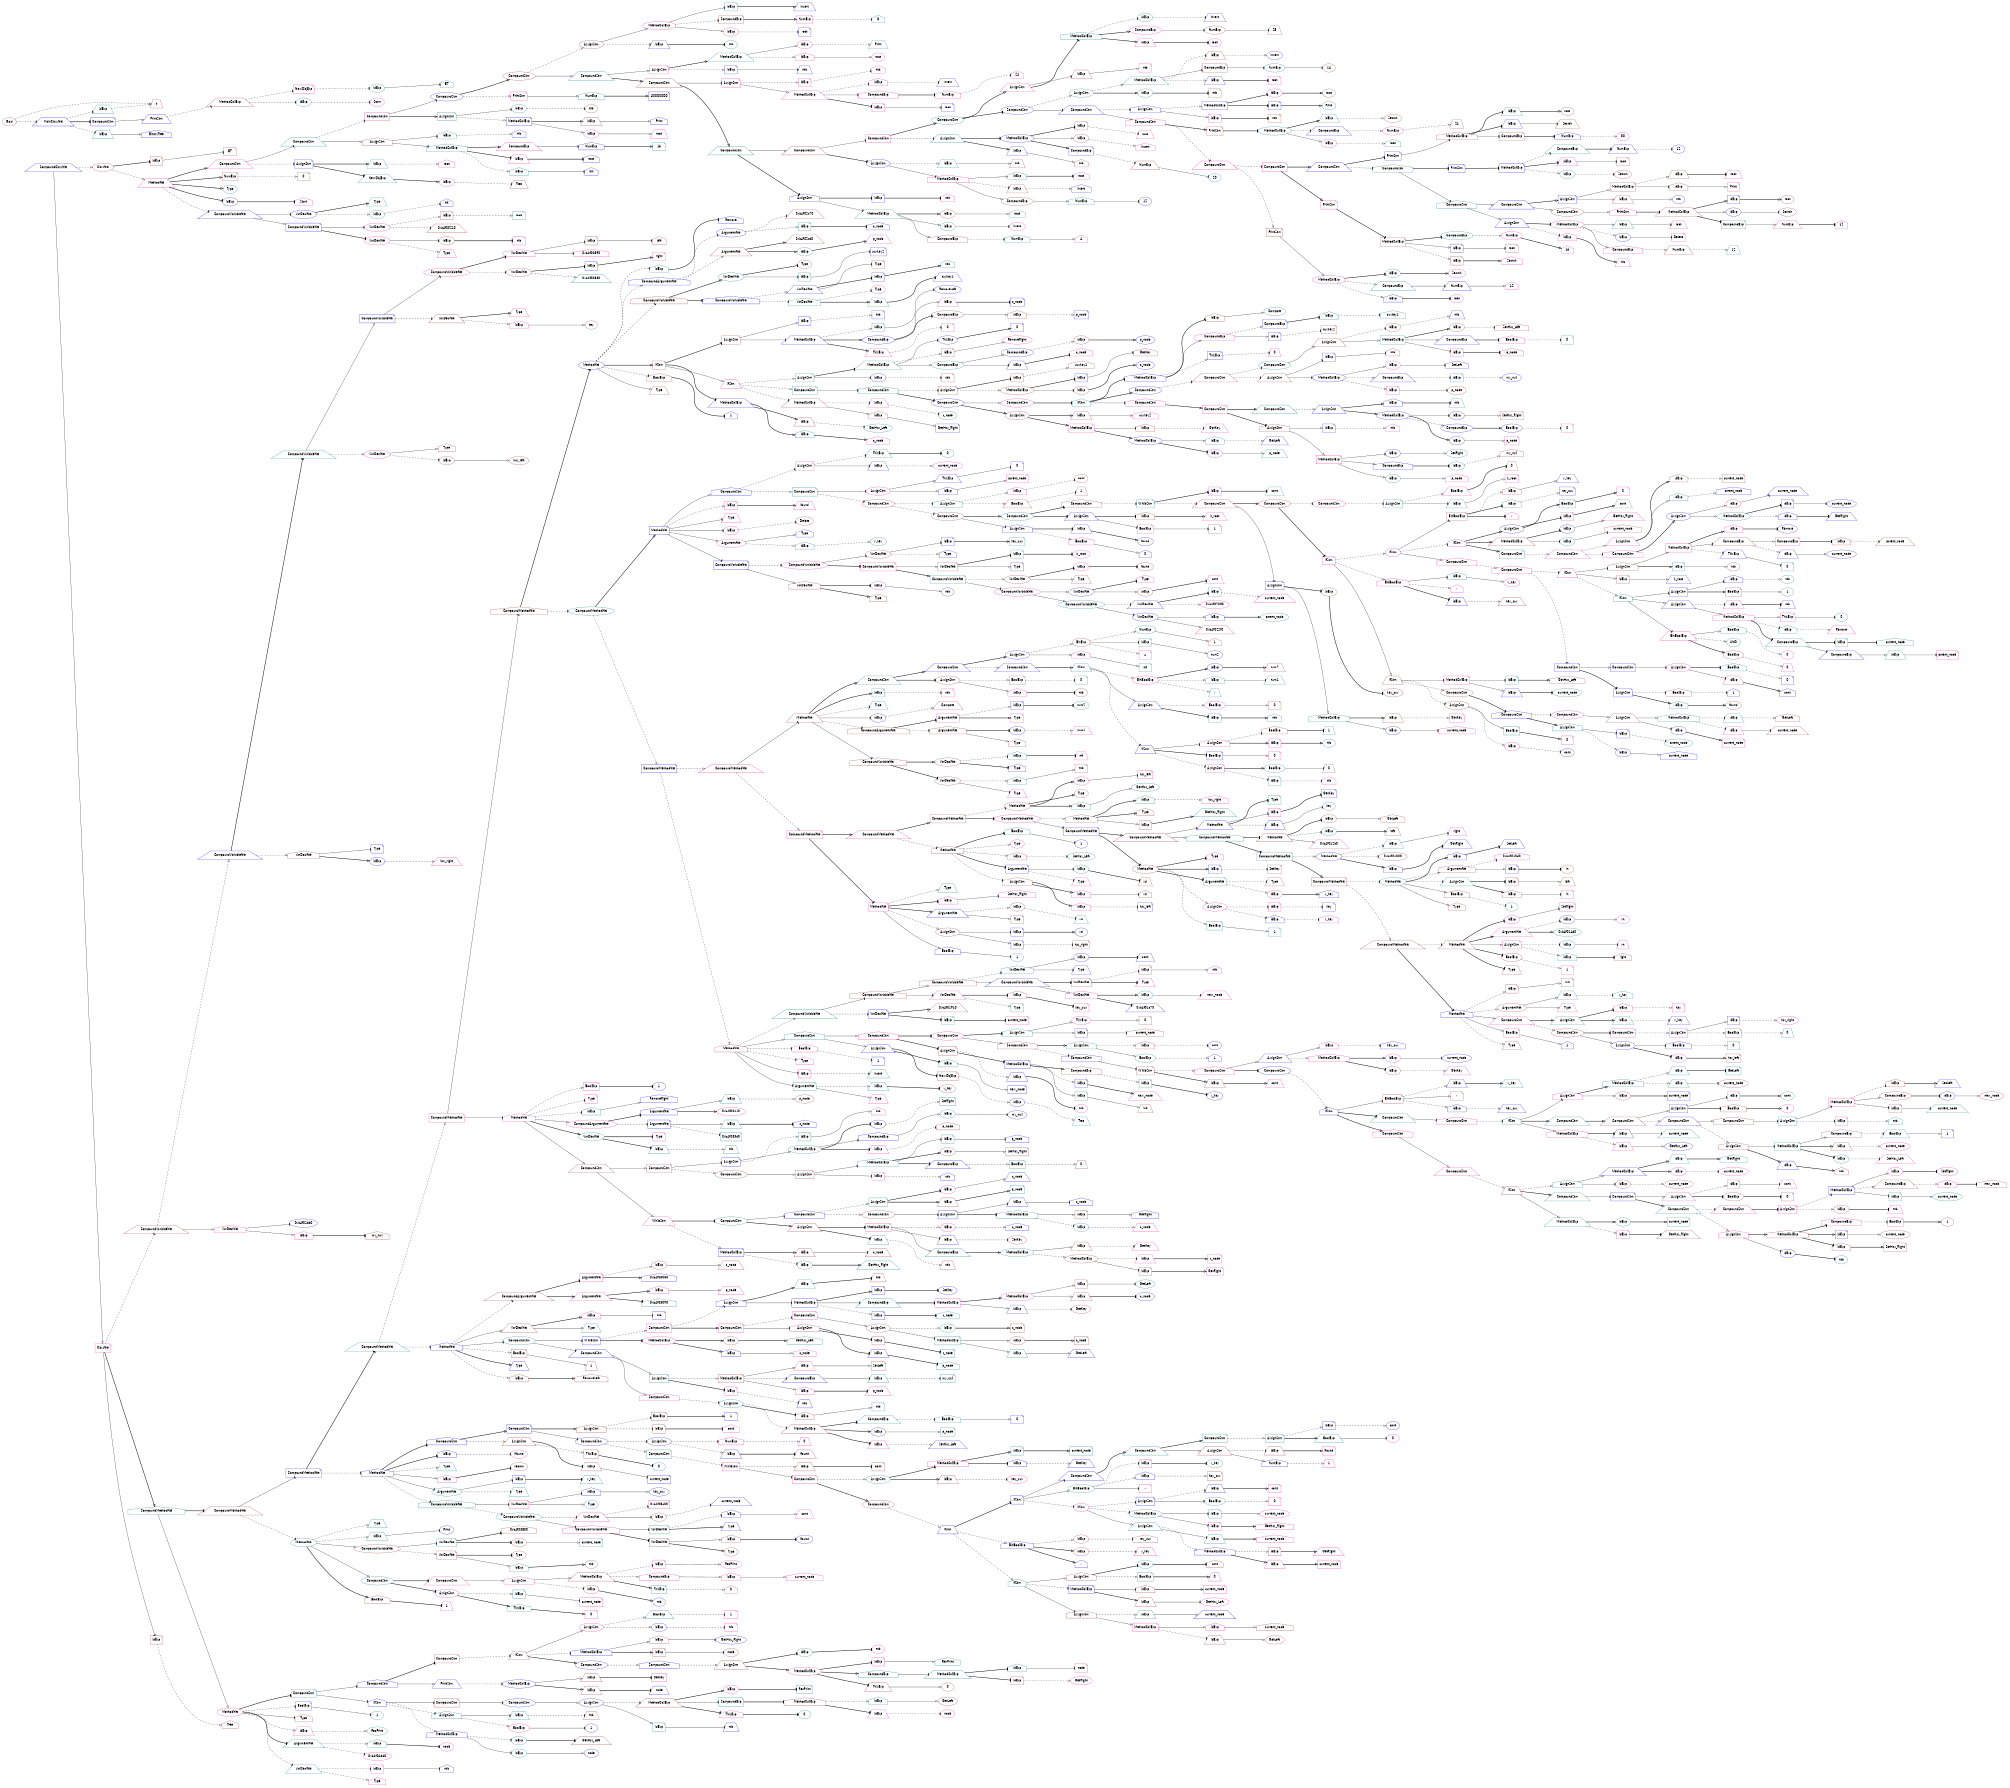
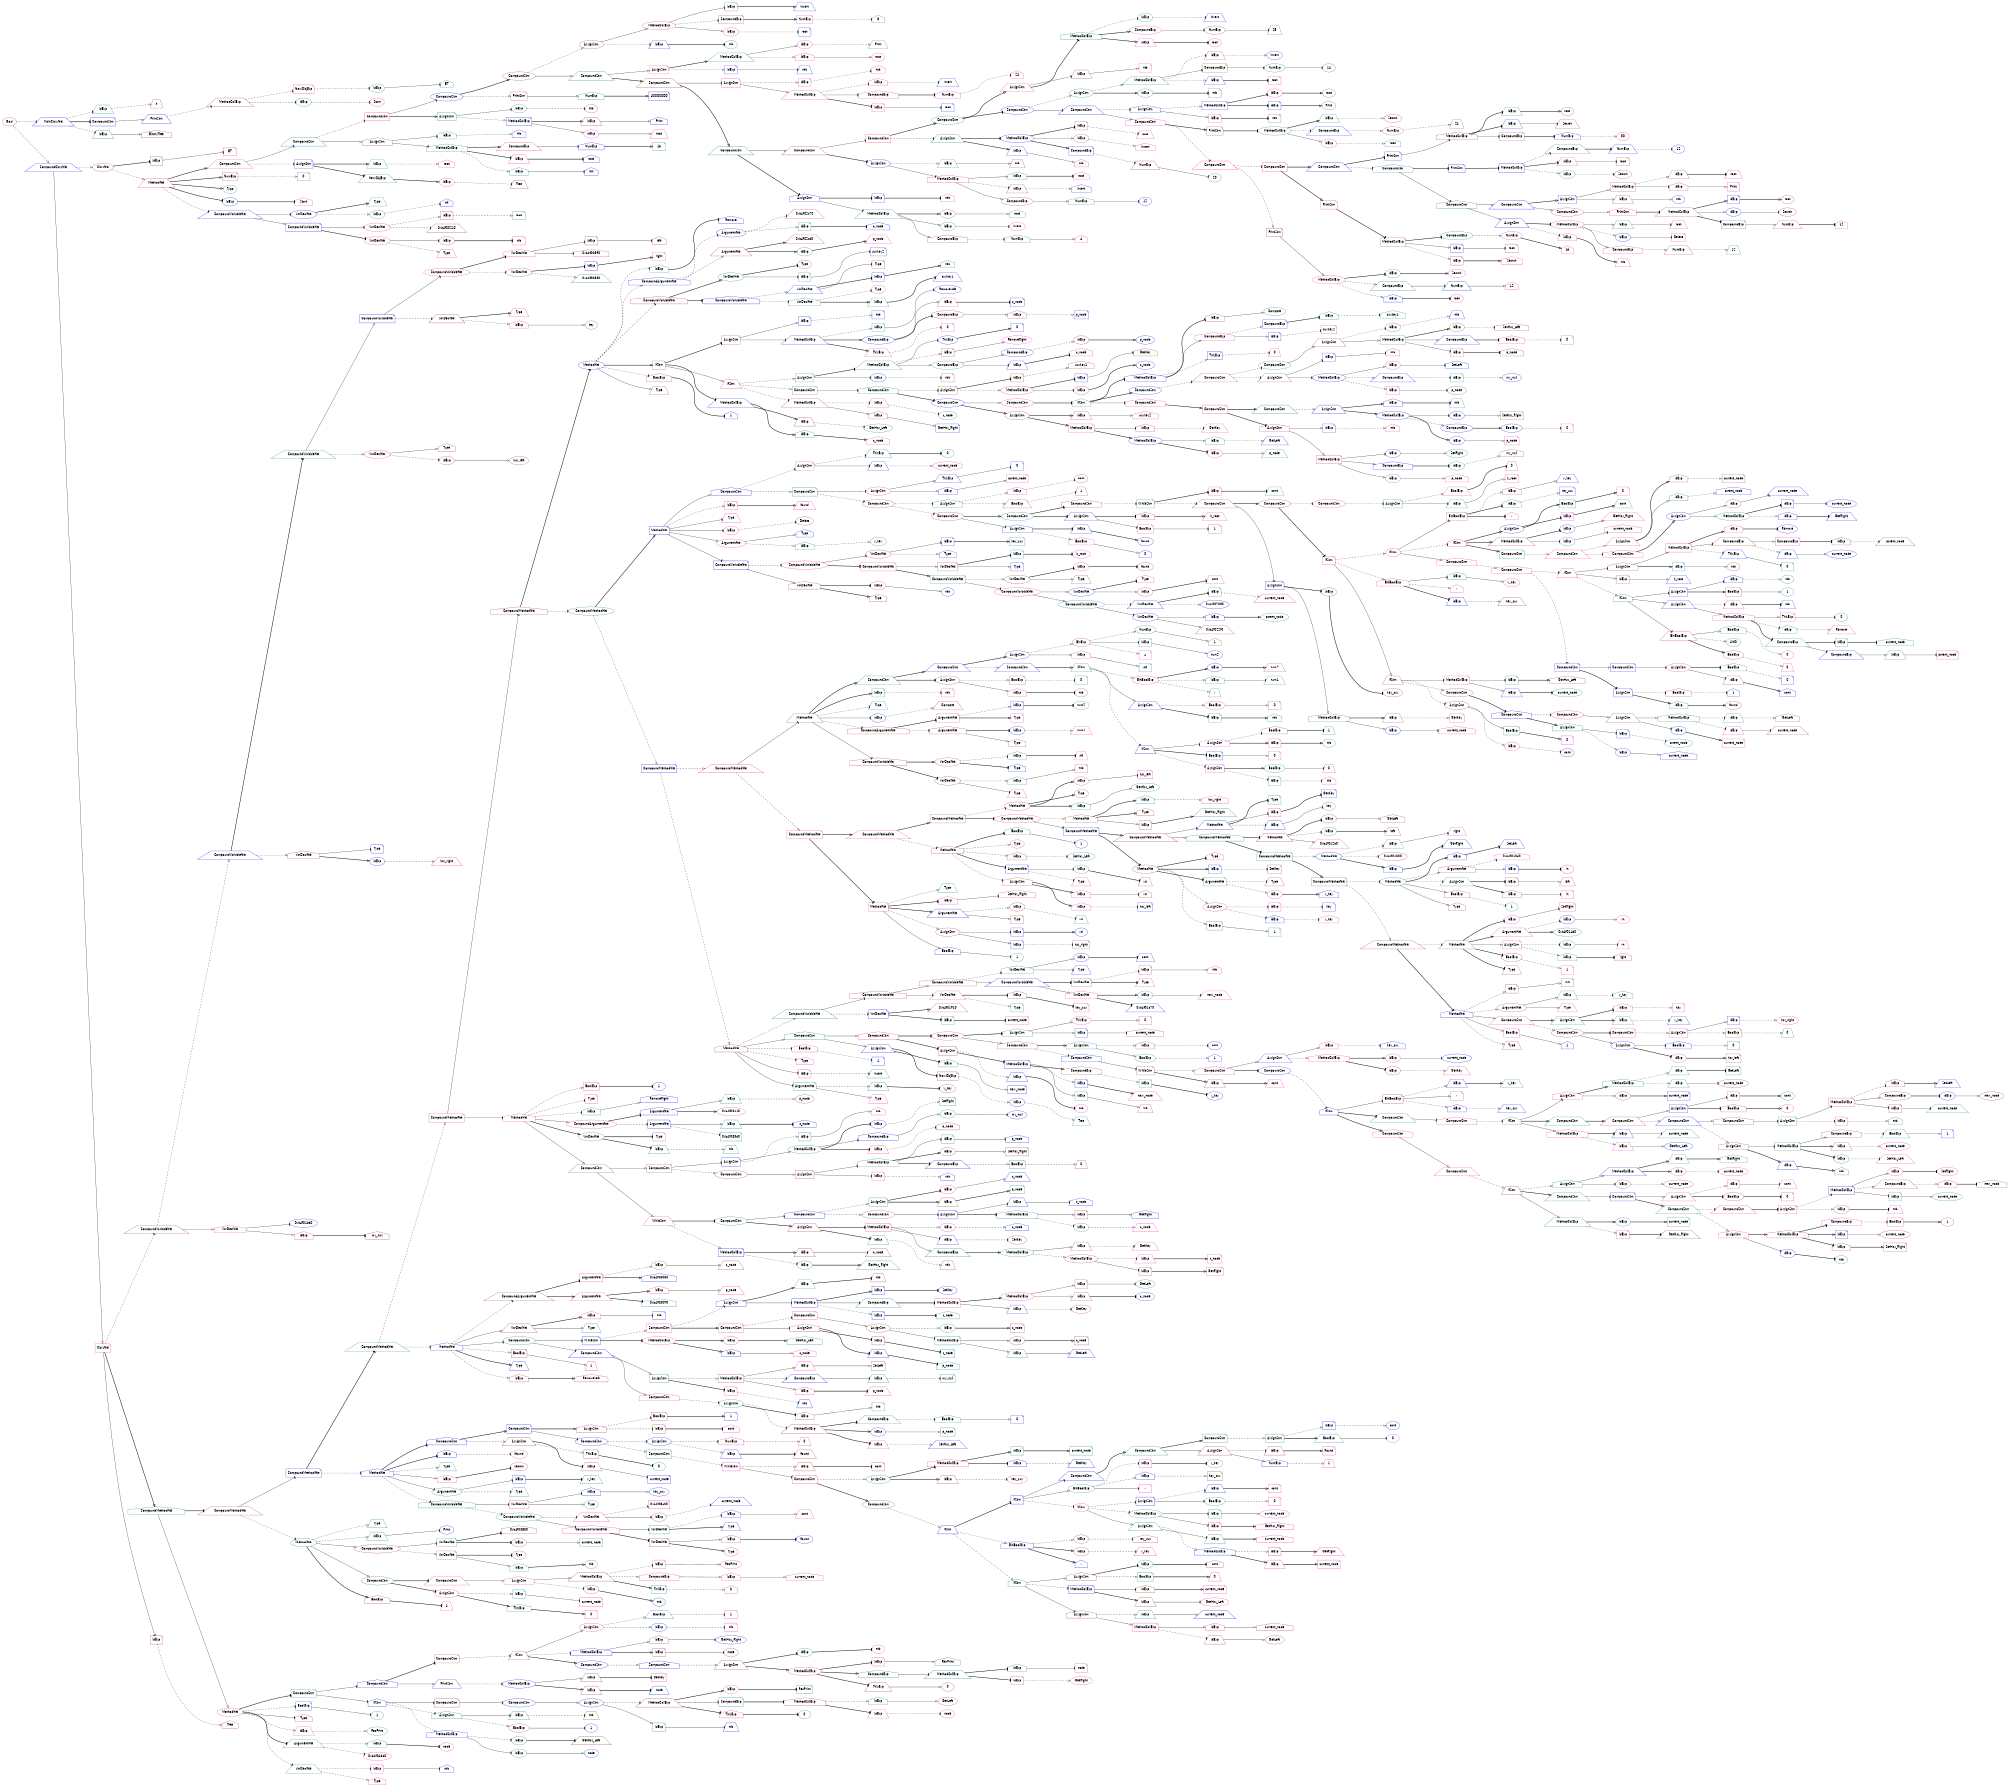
(81, 104) -> (30, 143)
(156, 134) -> (156, 134)
(1215, 605) -> (1215, 605)
